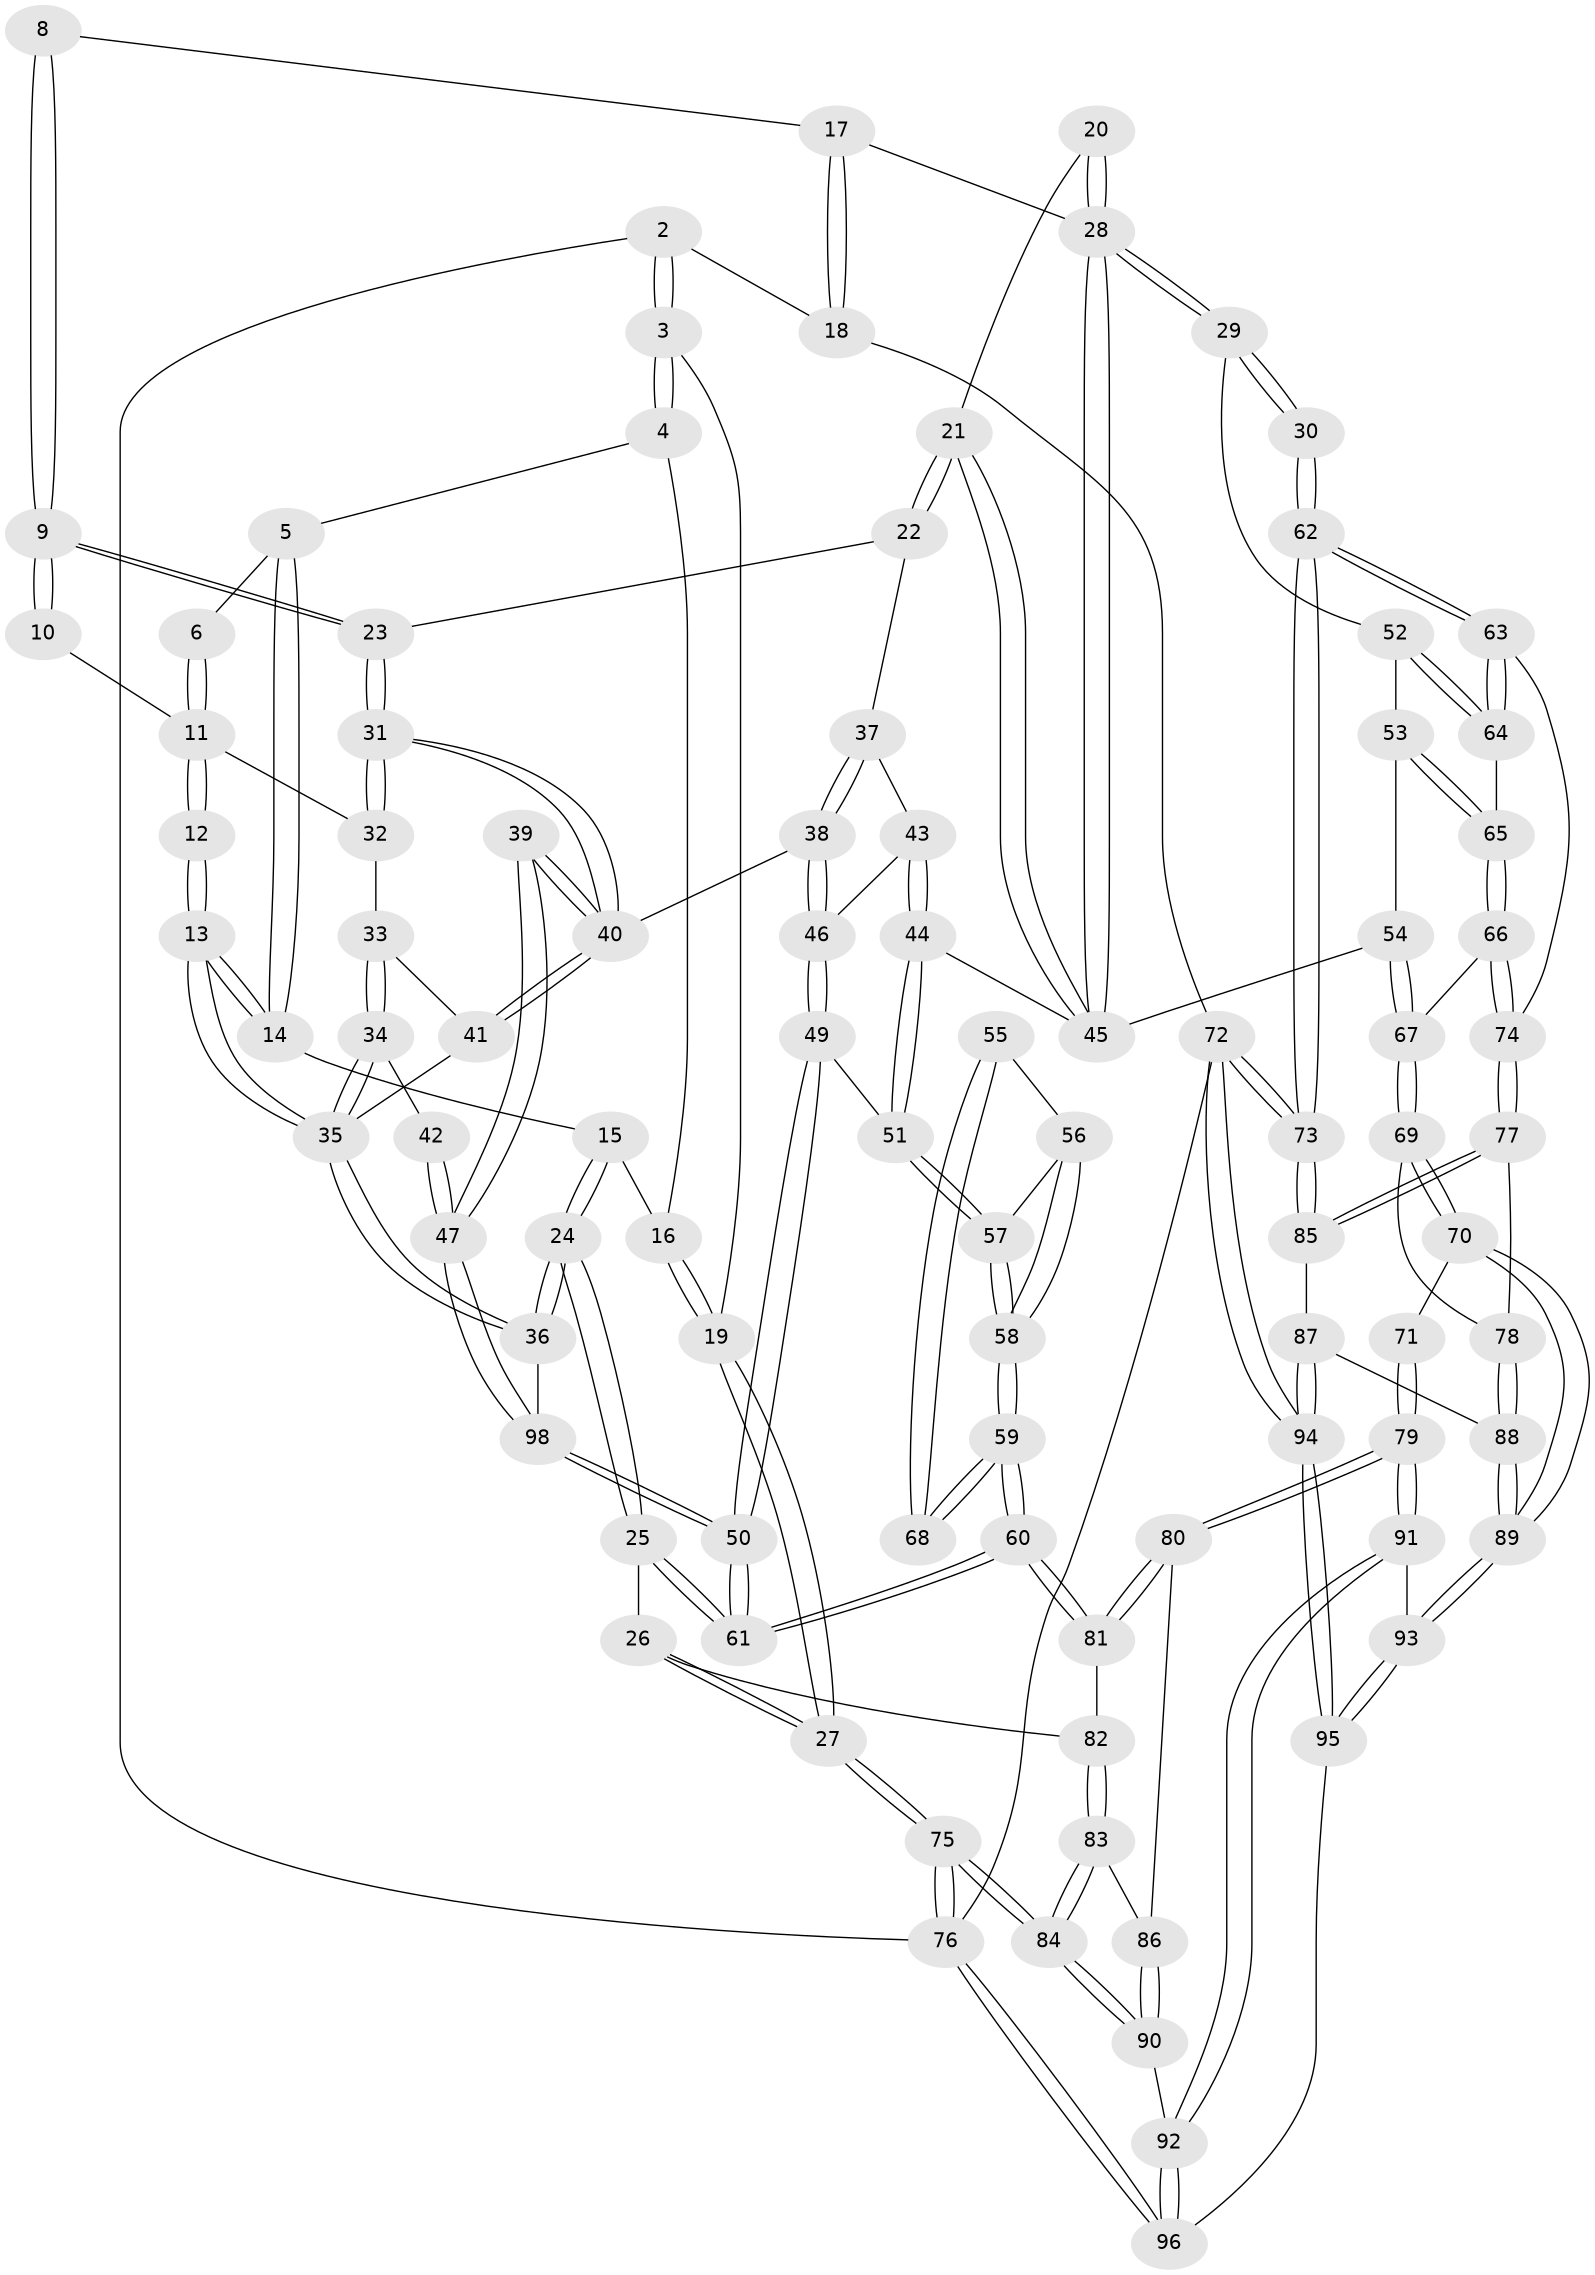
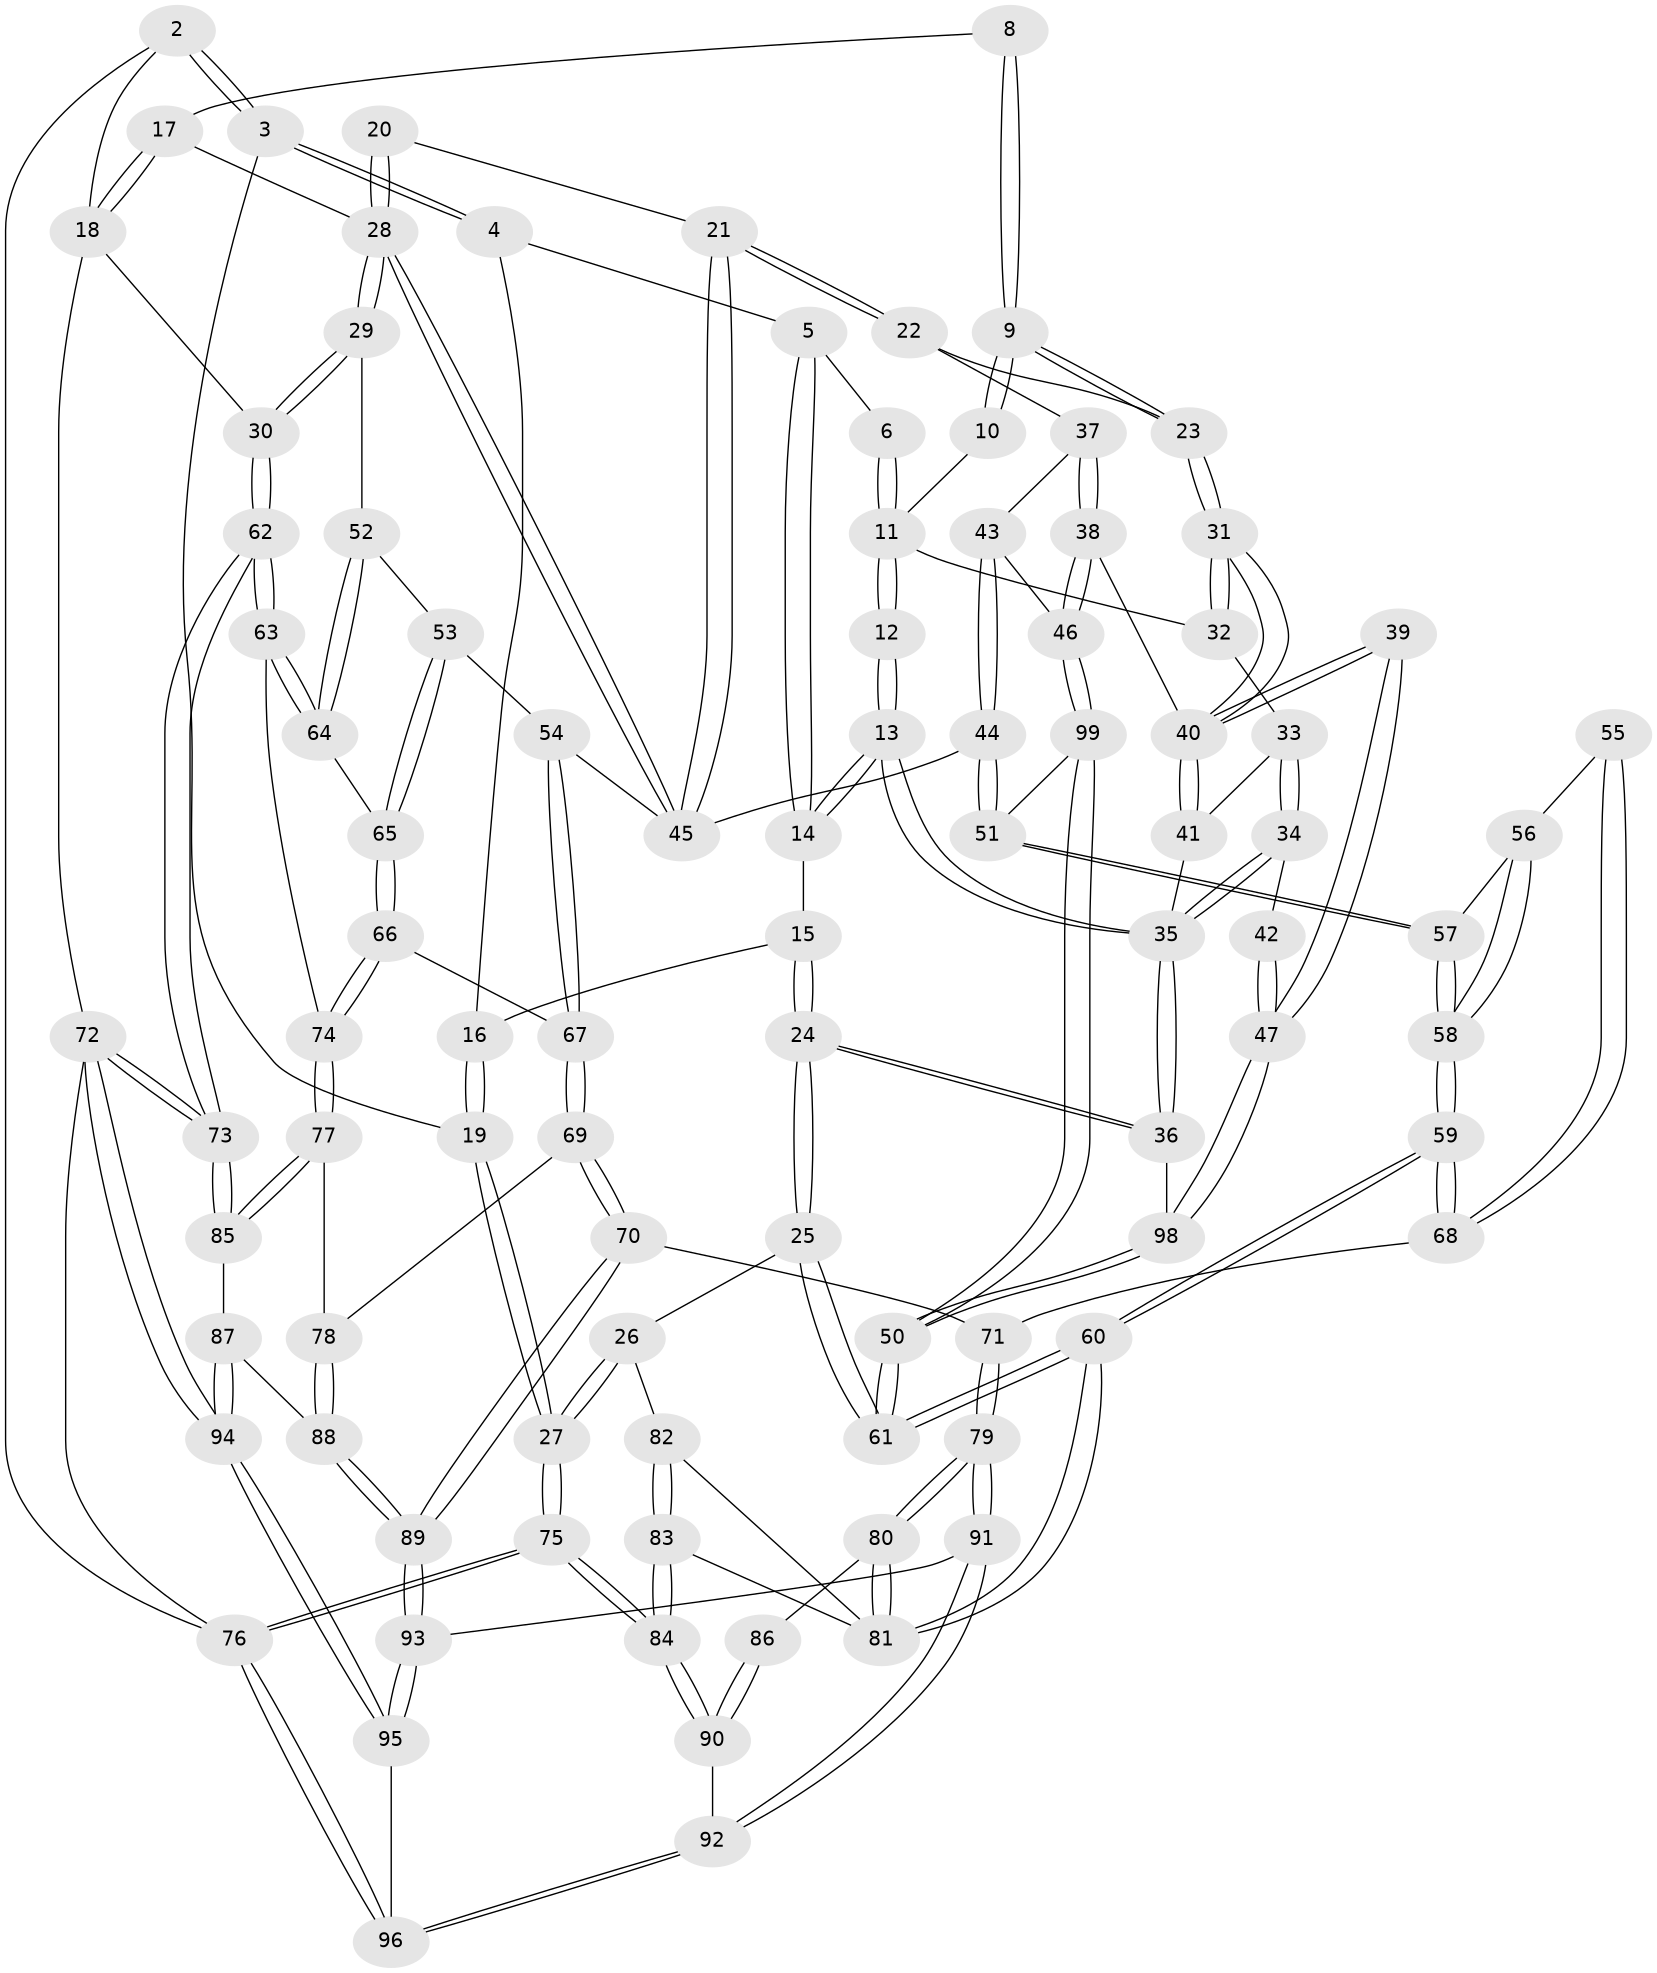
none -> (174, 332)
(817, 1037) -> (1088, 735)
none -> (1252, 1265)
(1123, 1892) -> (760, 1585)
